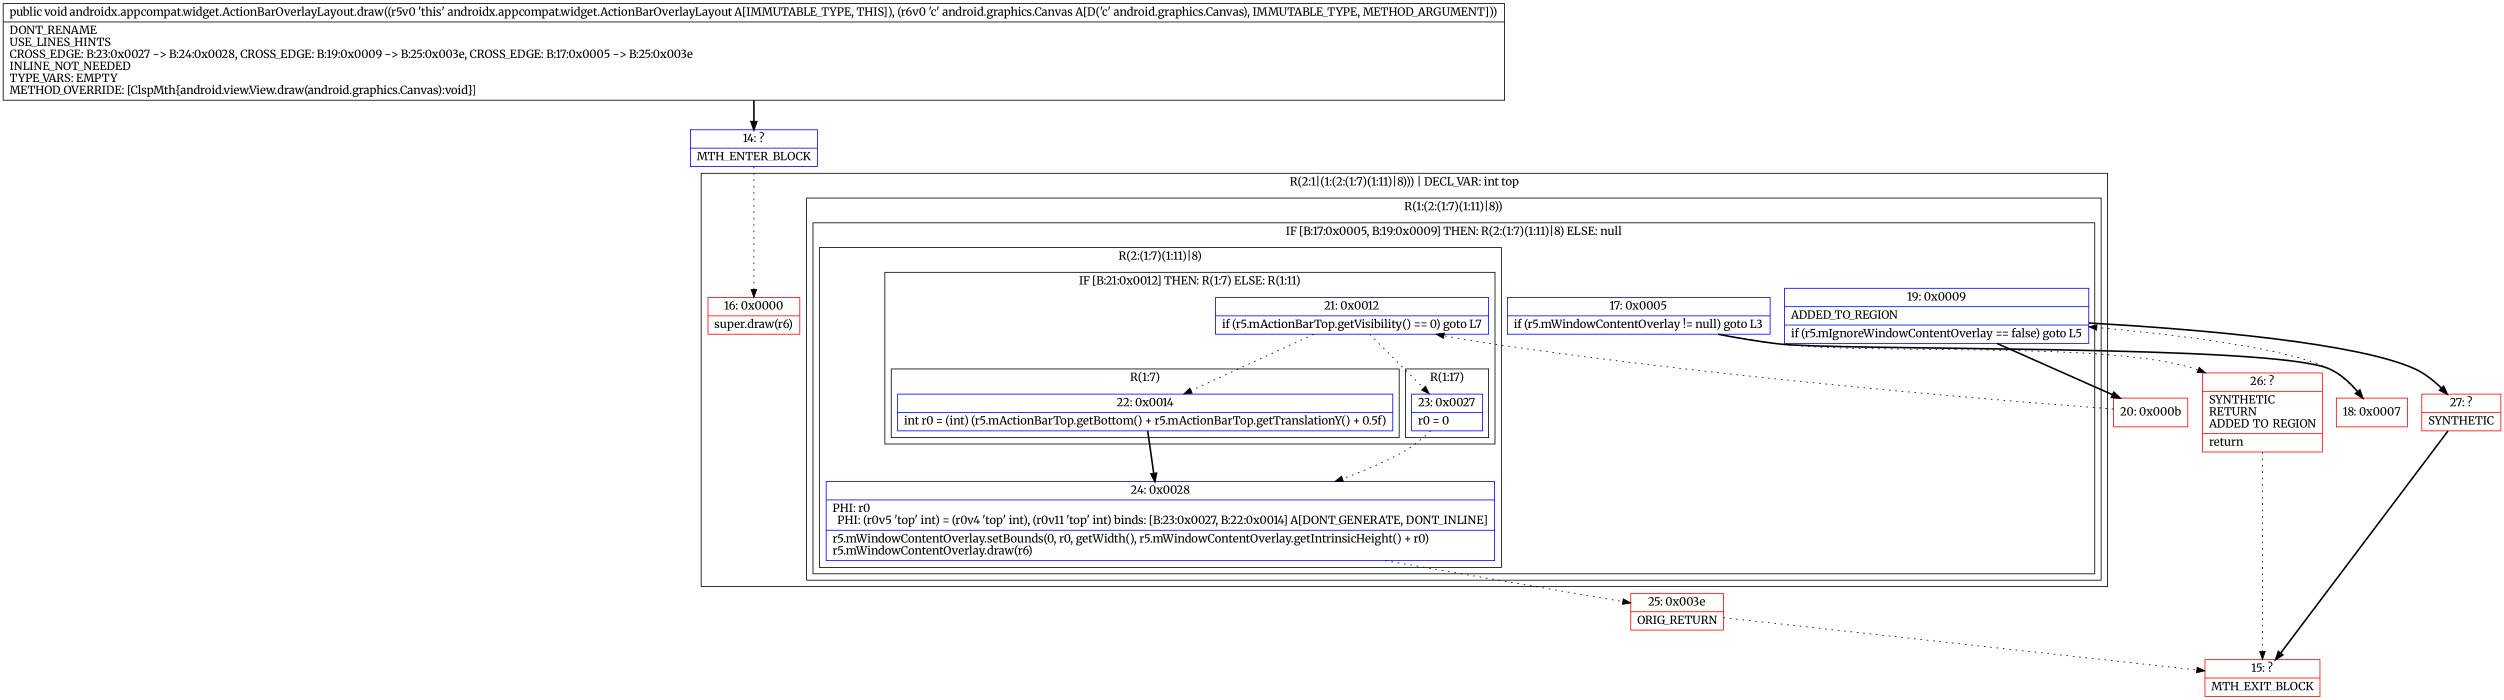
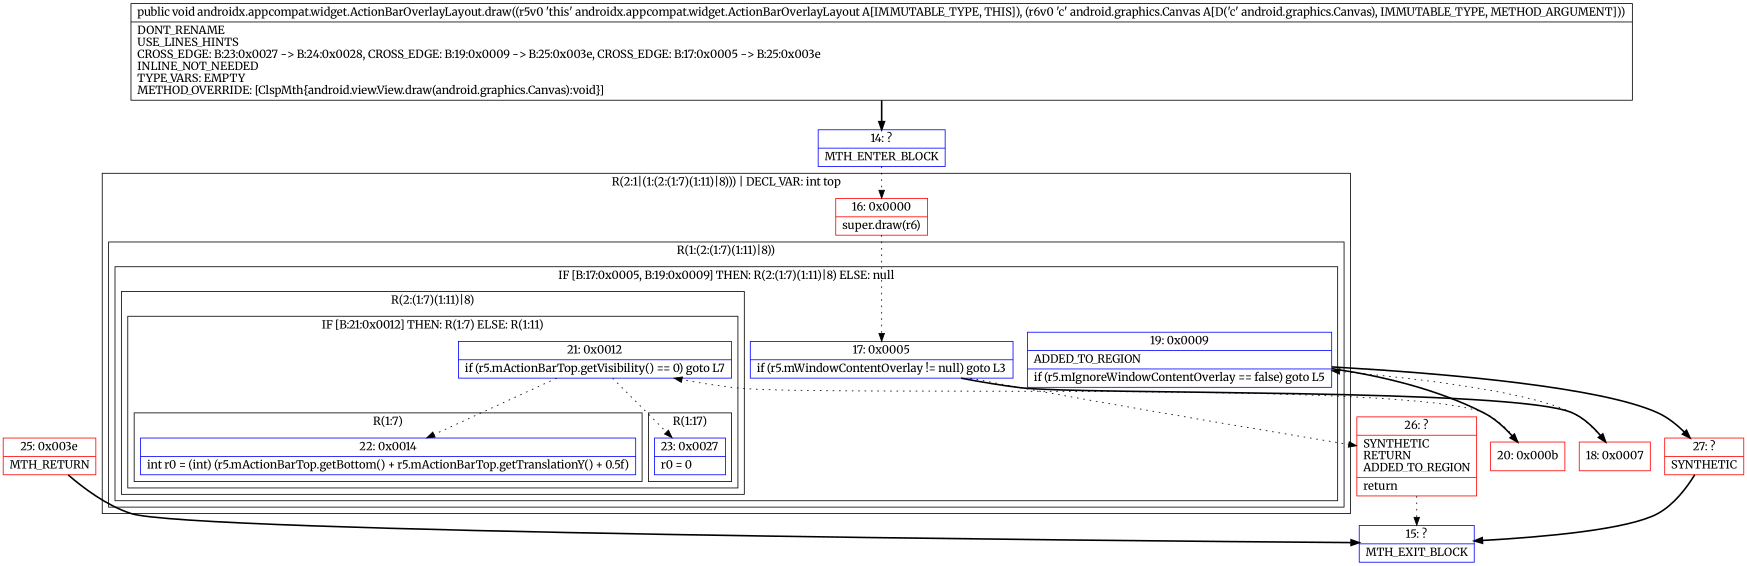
none -> (882, 284)
(1160, 521) -> none
(1677, 621) -> (50, 465)
(1960, 644) -> (704, 535)
(2262, 678) -> (1417, 544)
